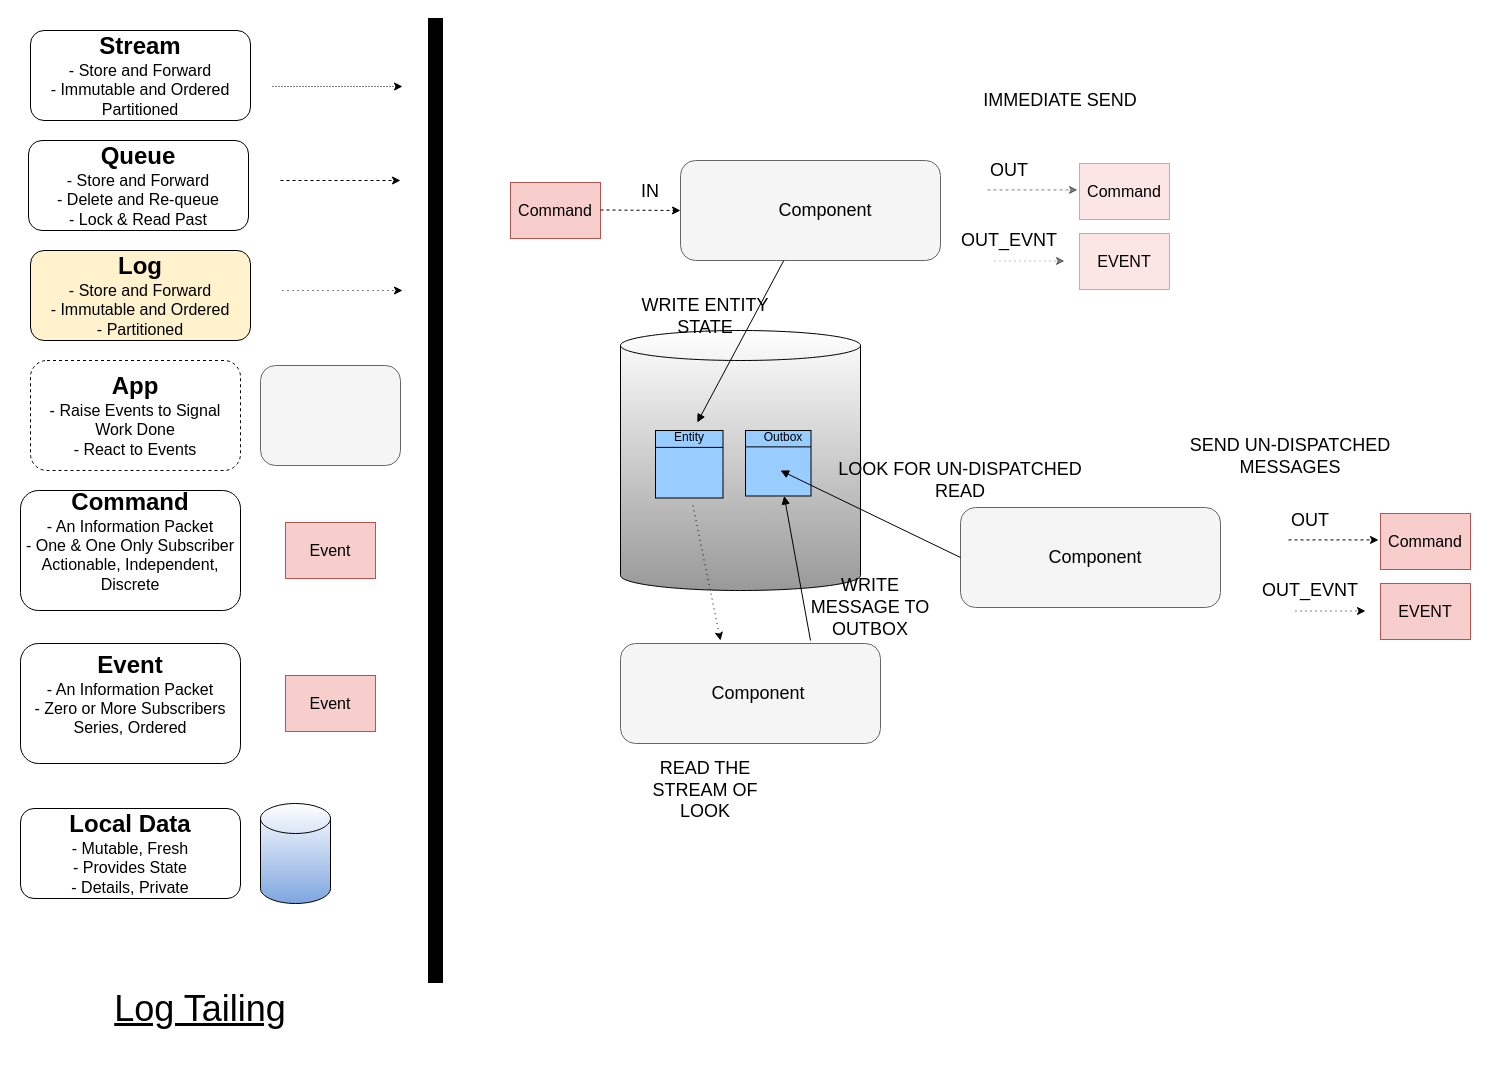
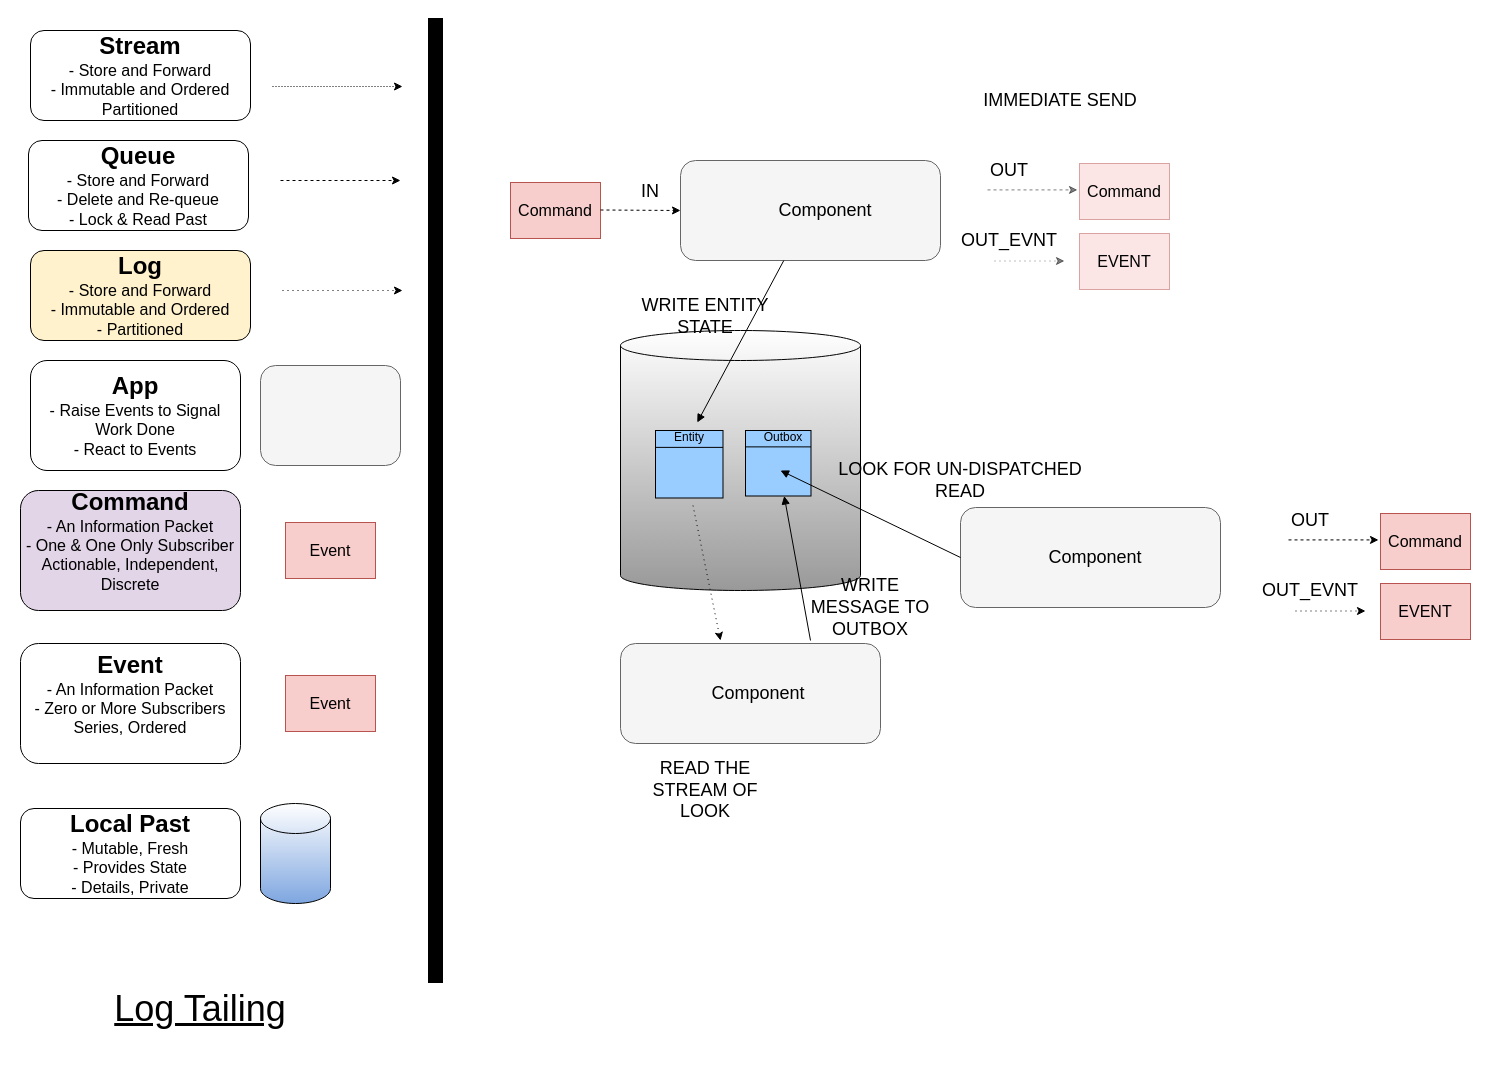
(136, 416) -> (136, 416)
(1291, 456) -> none
(131, 551) -> (131, 551)
(131, 854) -> (131, 854)
